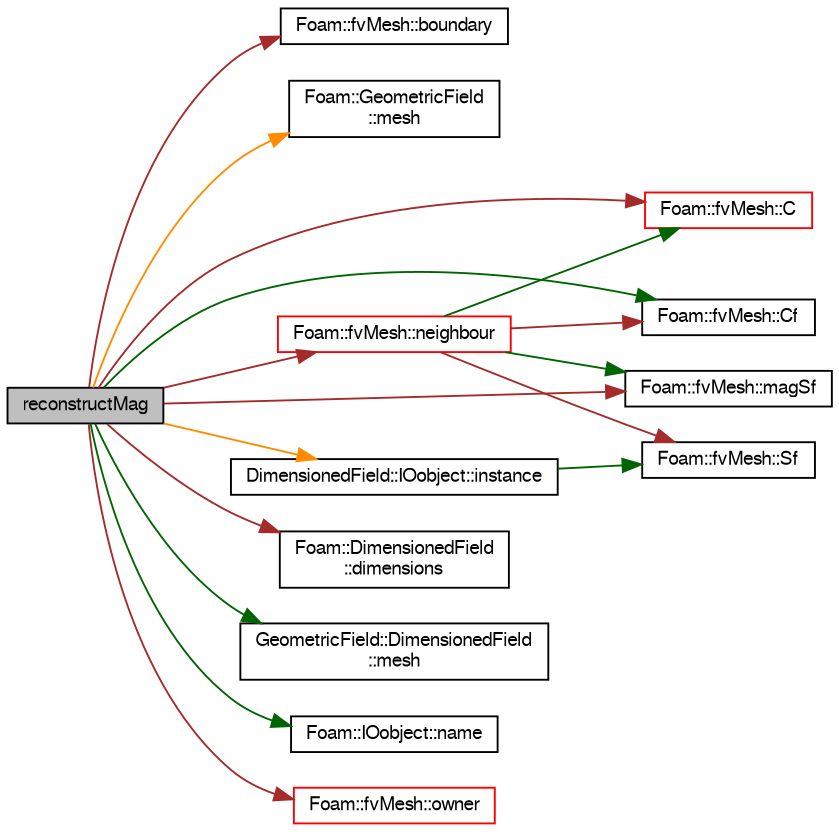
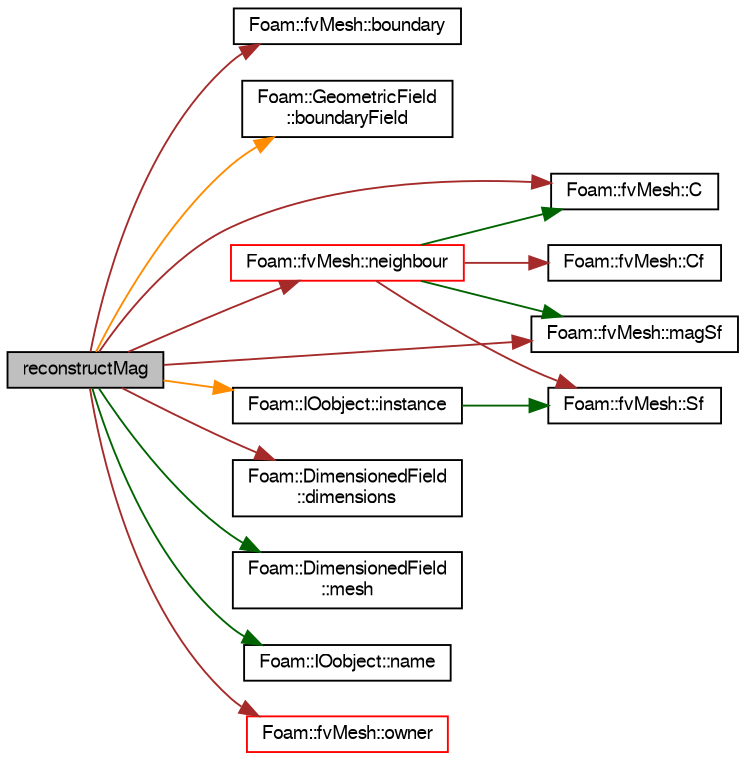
(394, 109) -> (347, 109)
(729, 210) -> (635, 192)
(355, 275) -> none
(394, 477) -> (347, 406)
(394, 652) -> (347, 580)
